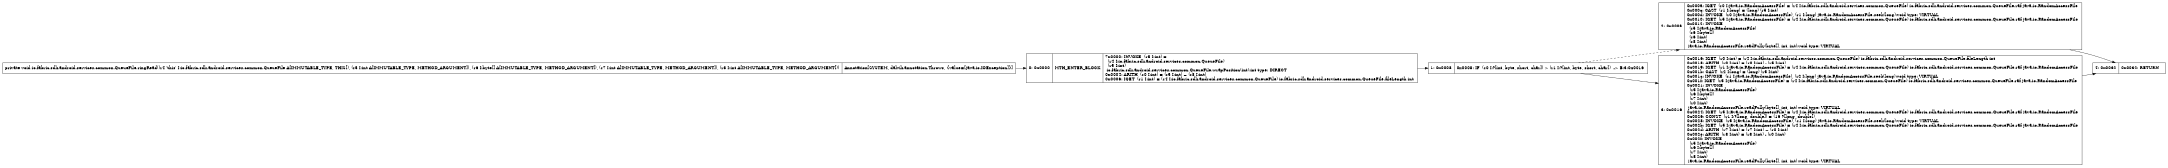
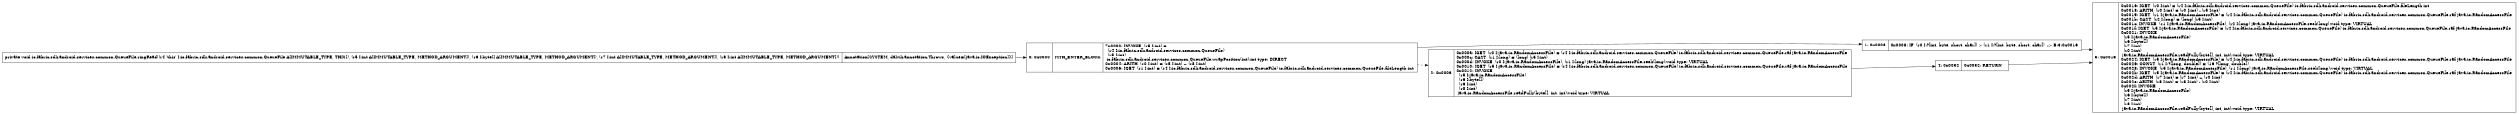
(1628, 56) -> (1421, 65)
(2087, 75) -> (2049, 64)
